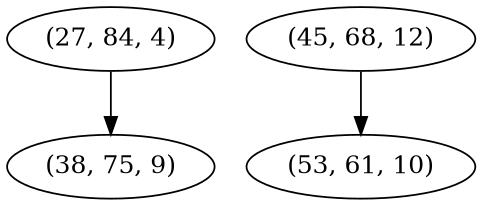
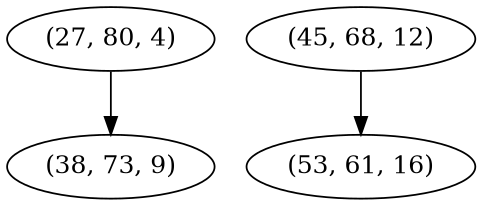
(111, 39) -> (111, 39)
(111, 167) -> (111, 167)
(361, 167) -> (361, 167)
